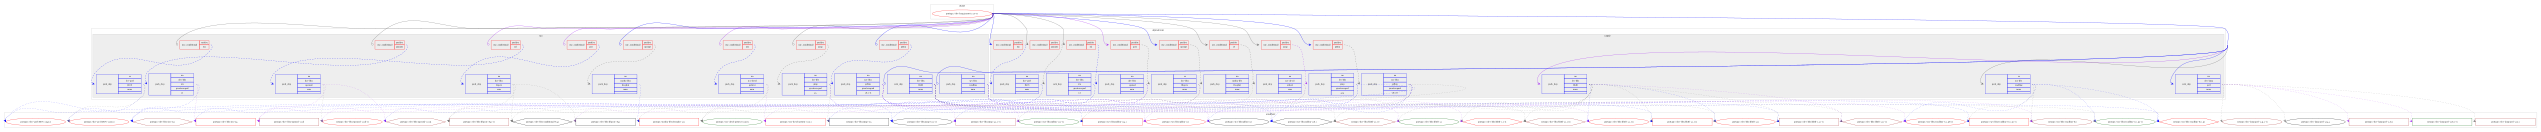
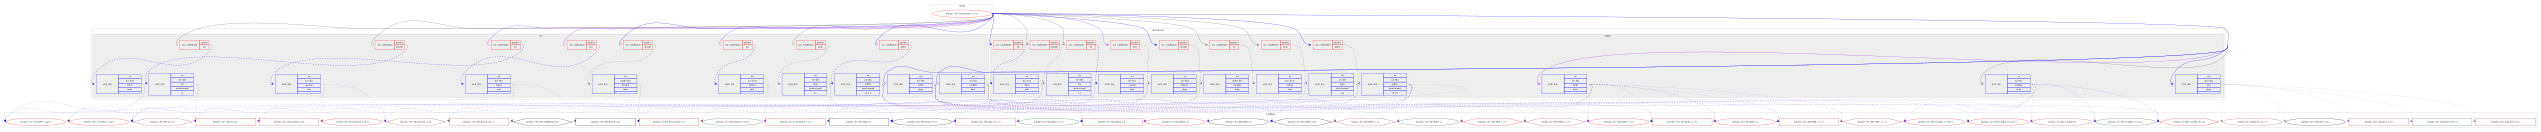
(1999, 122) -> (1999, 122)
